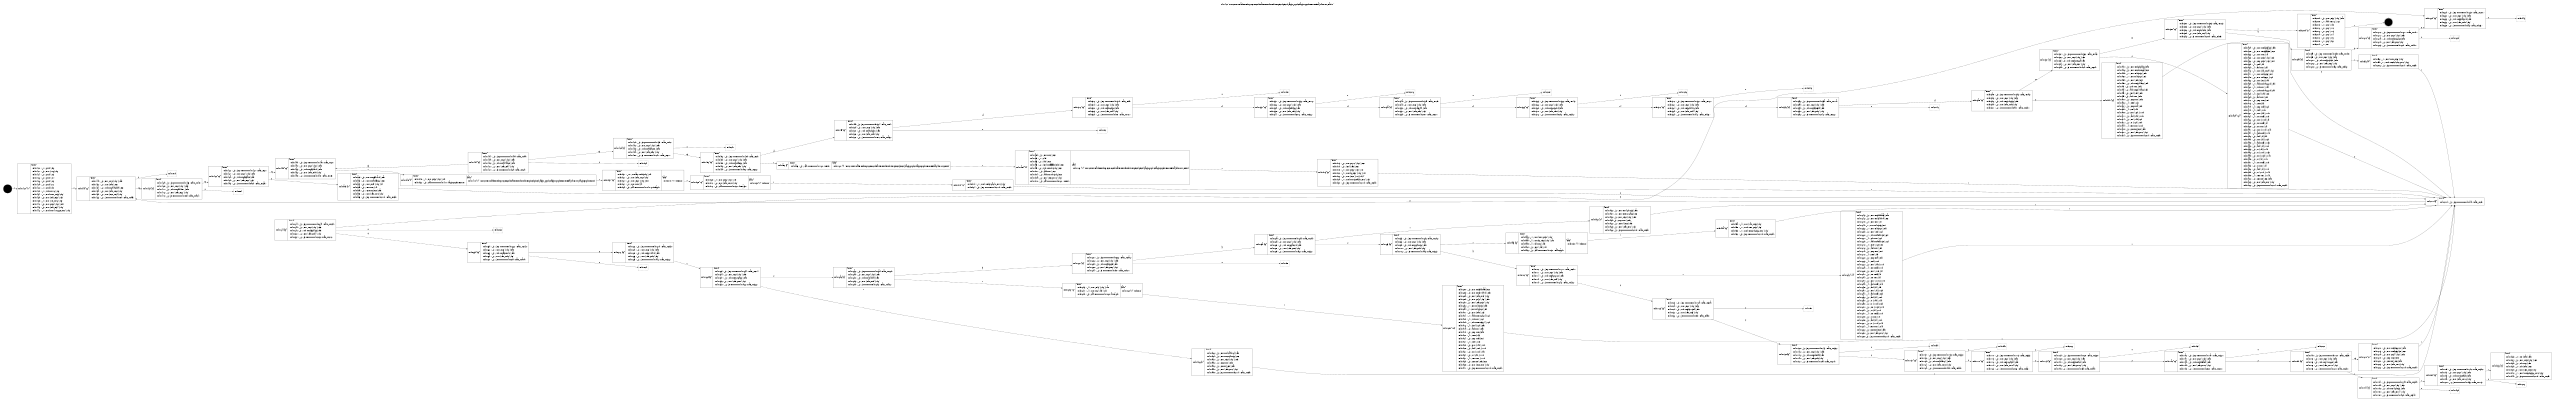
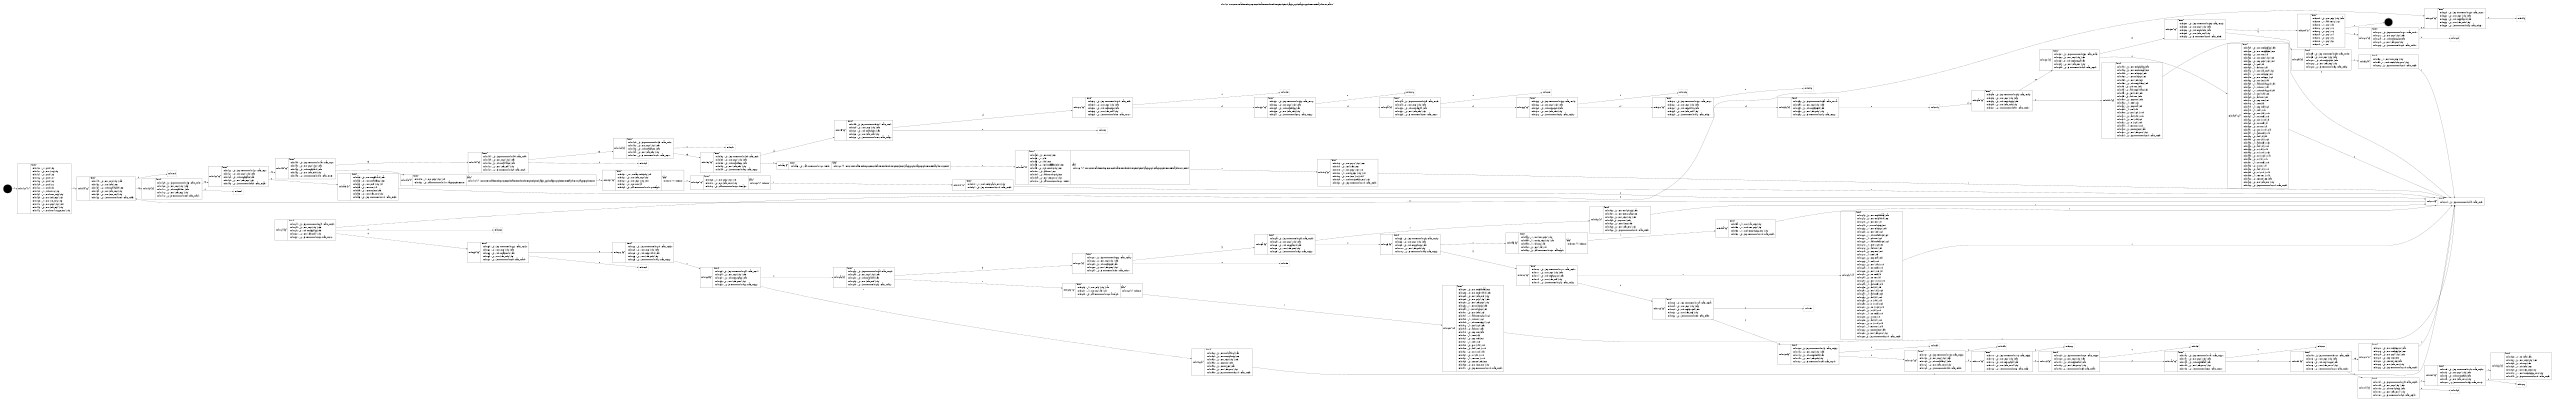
(2354, 49) -> (2351, 34)
(1905, 103) -> (1955, 105)
(402, 167) -> (401, 163)
